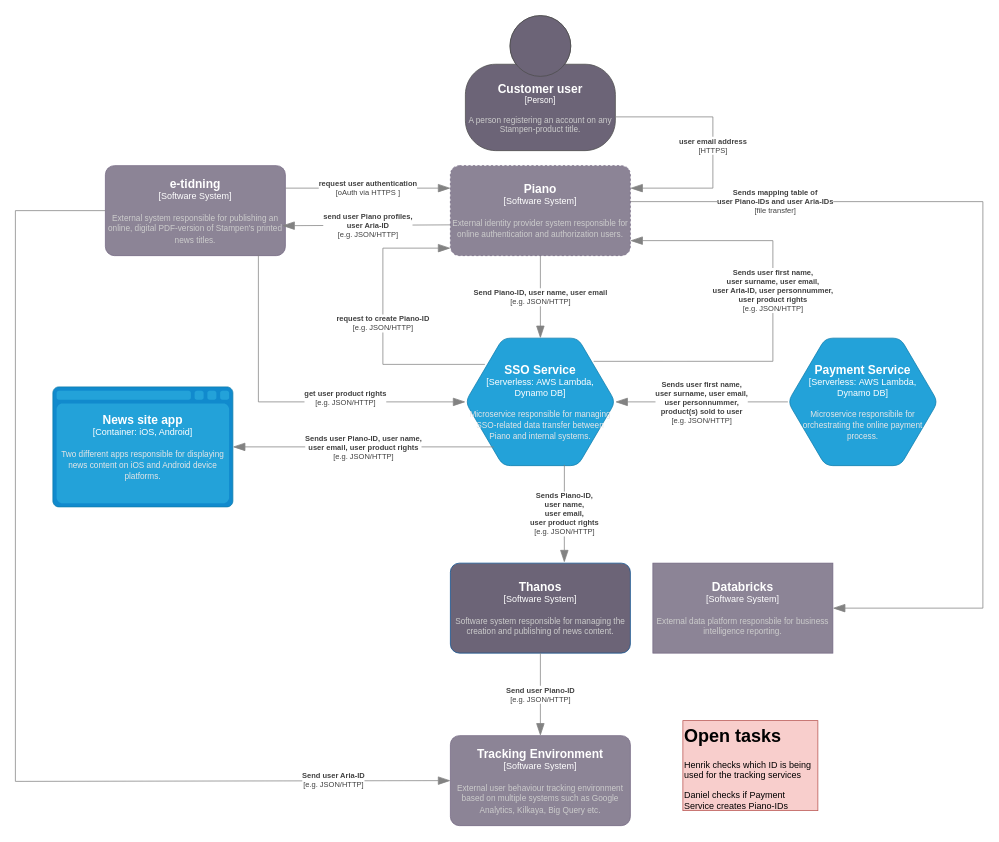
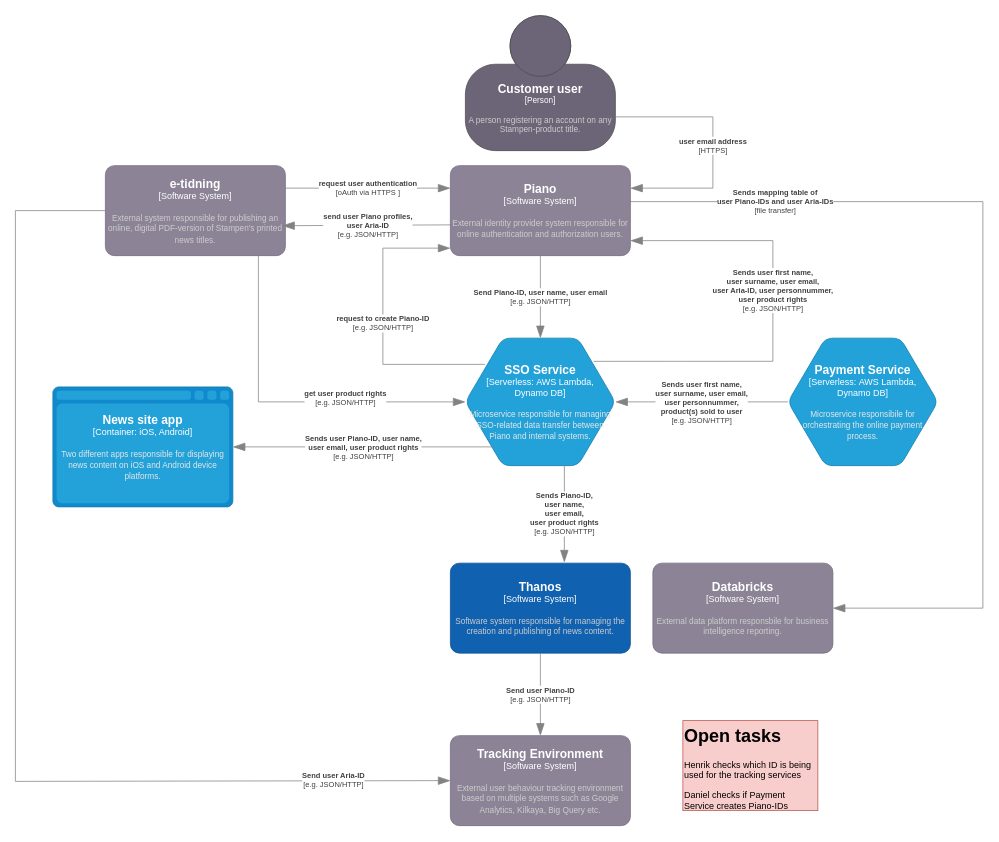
(540, 210) -> (540, 210)
(540, 608) -> (540, 608)
(743, 608) -> (743, 608)
